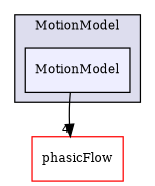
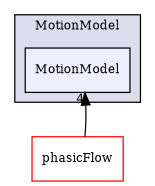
(69, 110) -> (86, 121)
